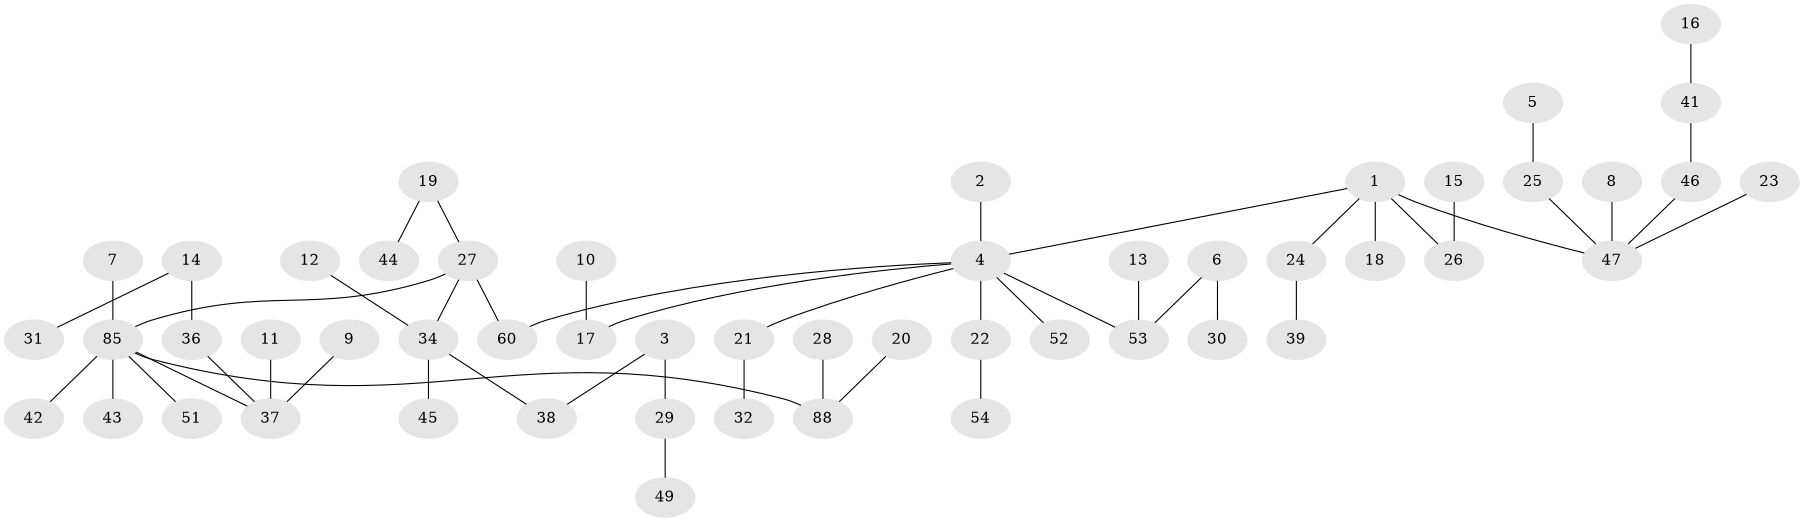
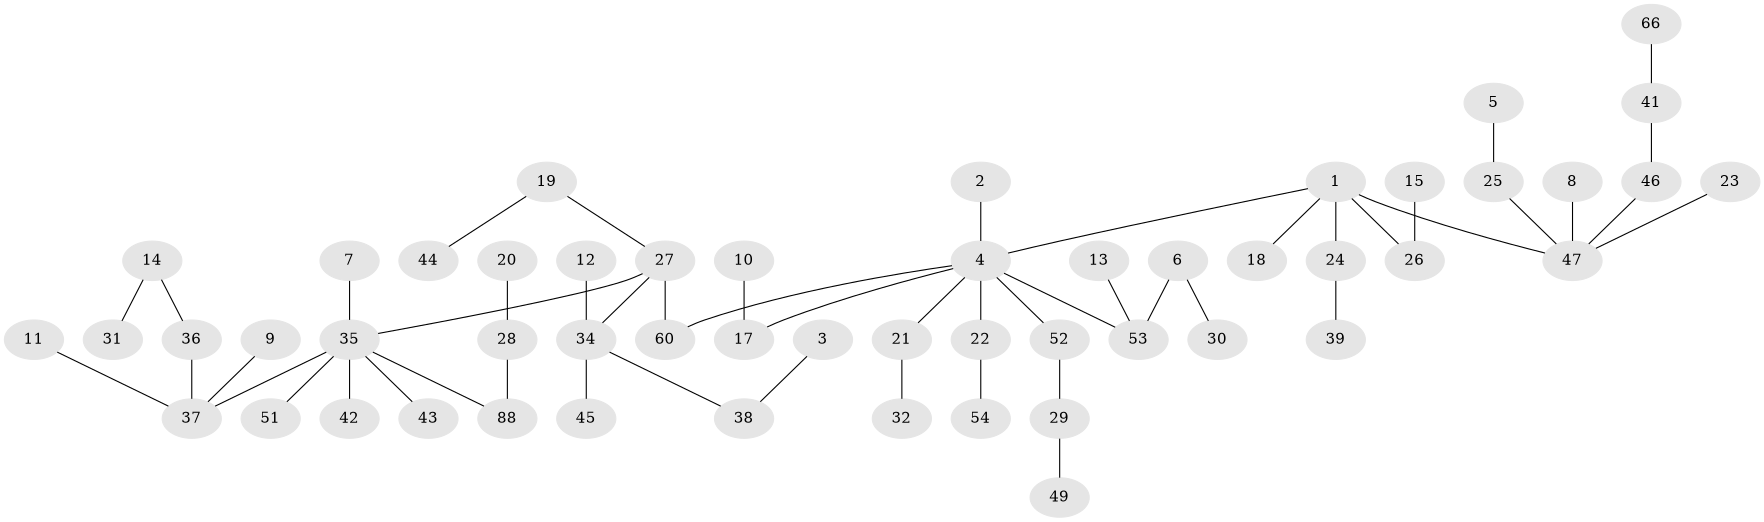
(1691, 24) -> (1651, 24)
(113, 340) -> (350, 340)
(863, 379) -> (507, 300)
(665, 385) -> (1060, 379)
